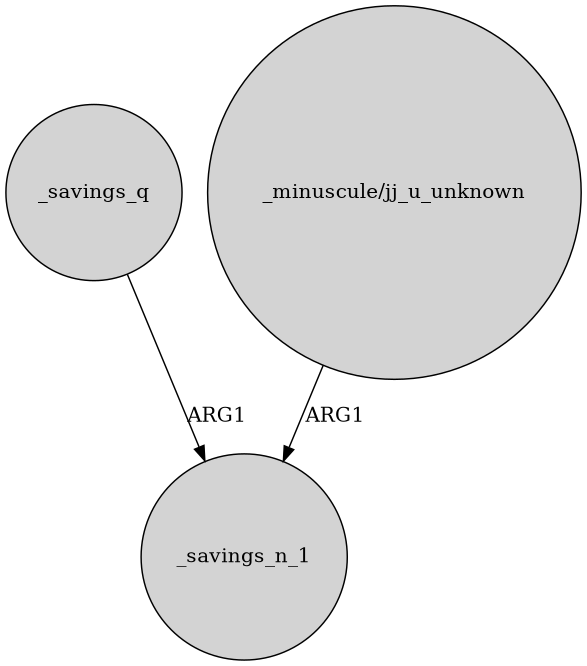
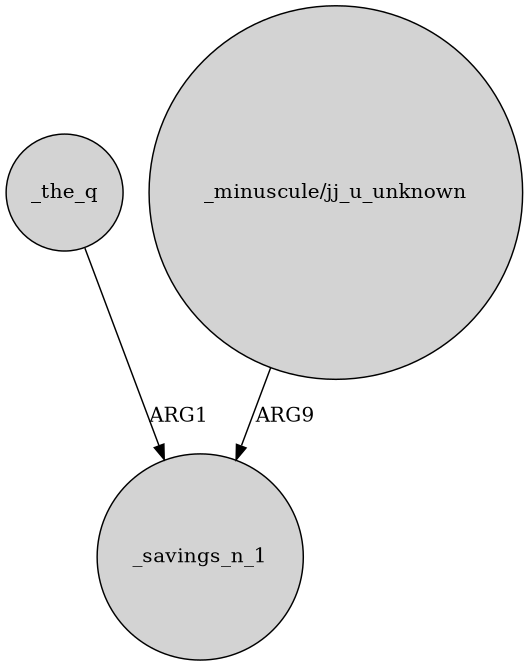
(94, 193) -> (65, 193)
(335, 416) -> (286, 416)
